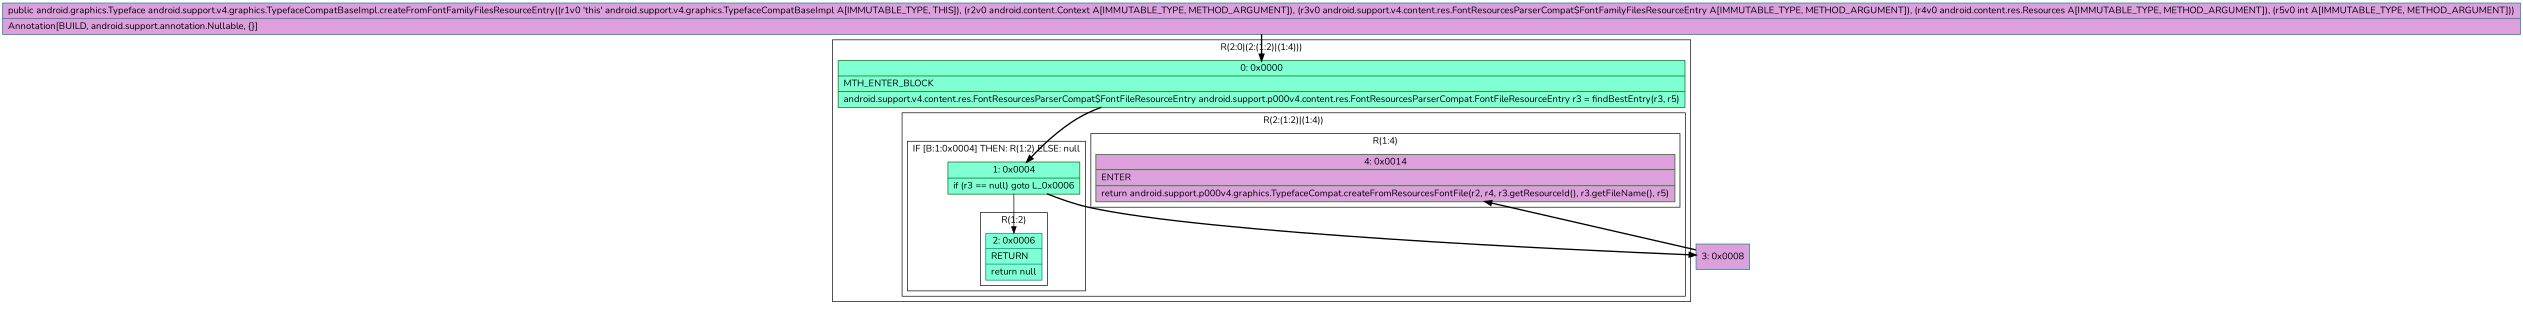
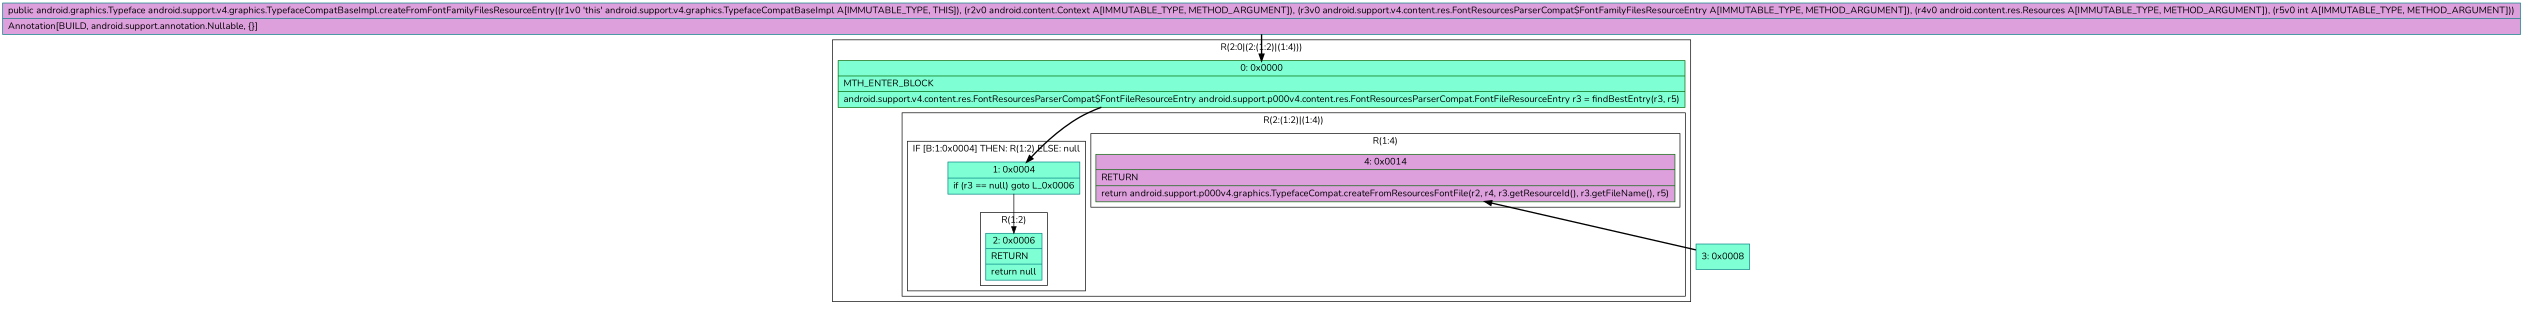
(1116, 177) -> (1120, 177)
(1014, 178) -> (1014, 178)
(1366, 237) -> none
(1723, 257) -> (1723, 257)
